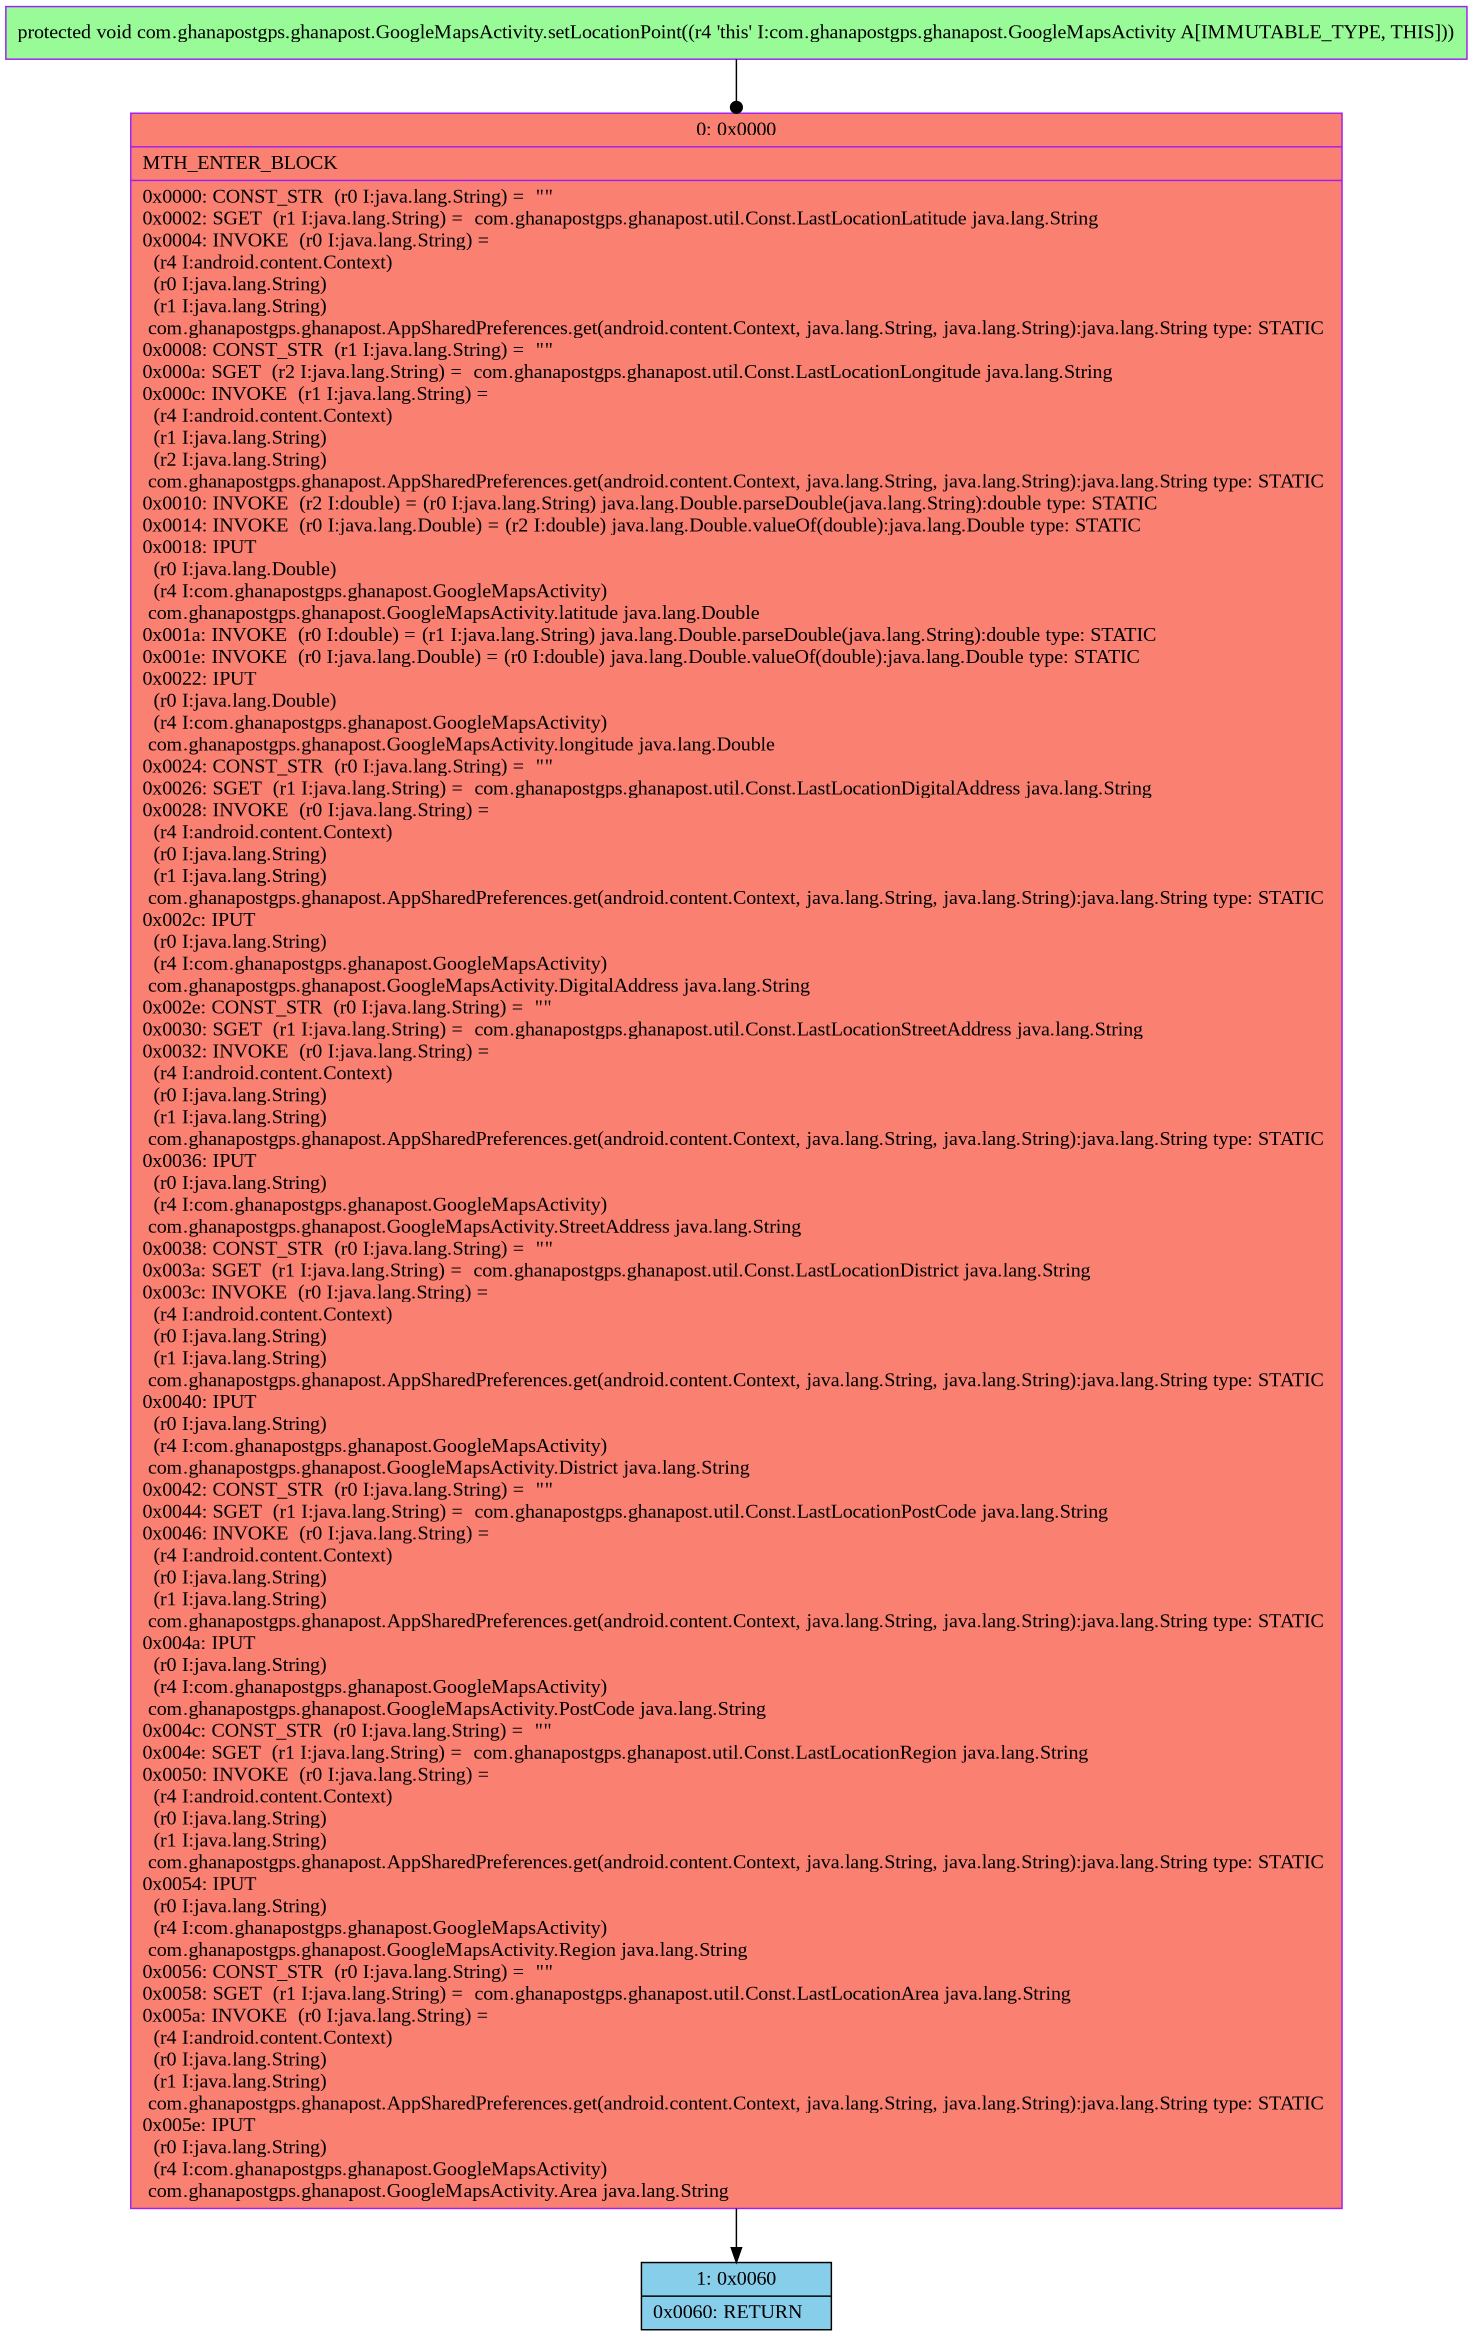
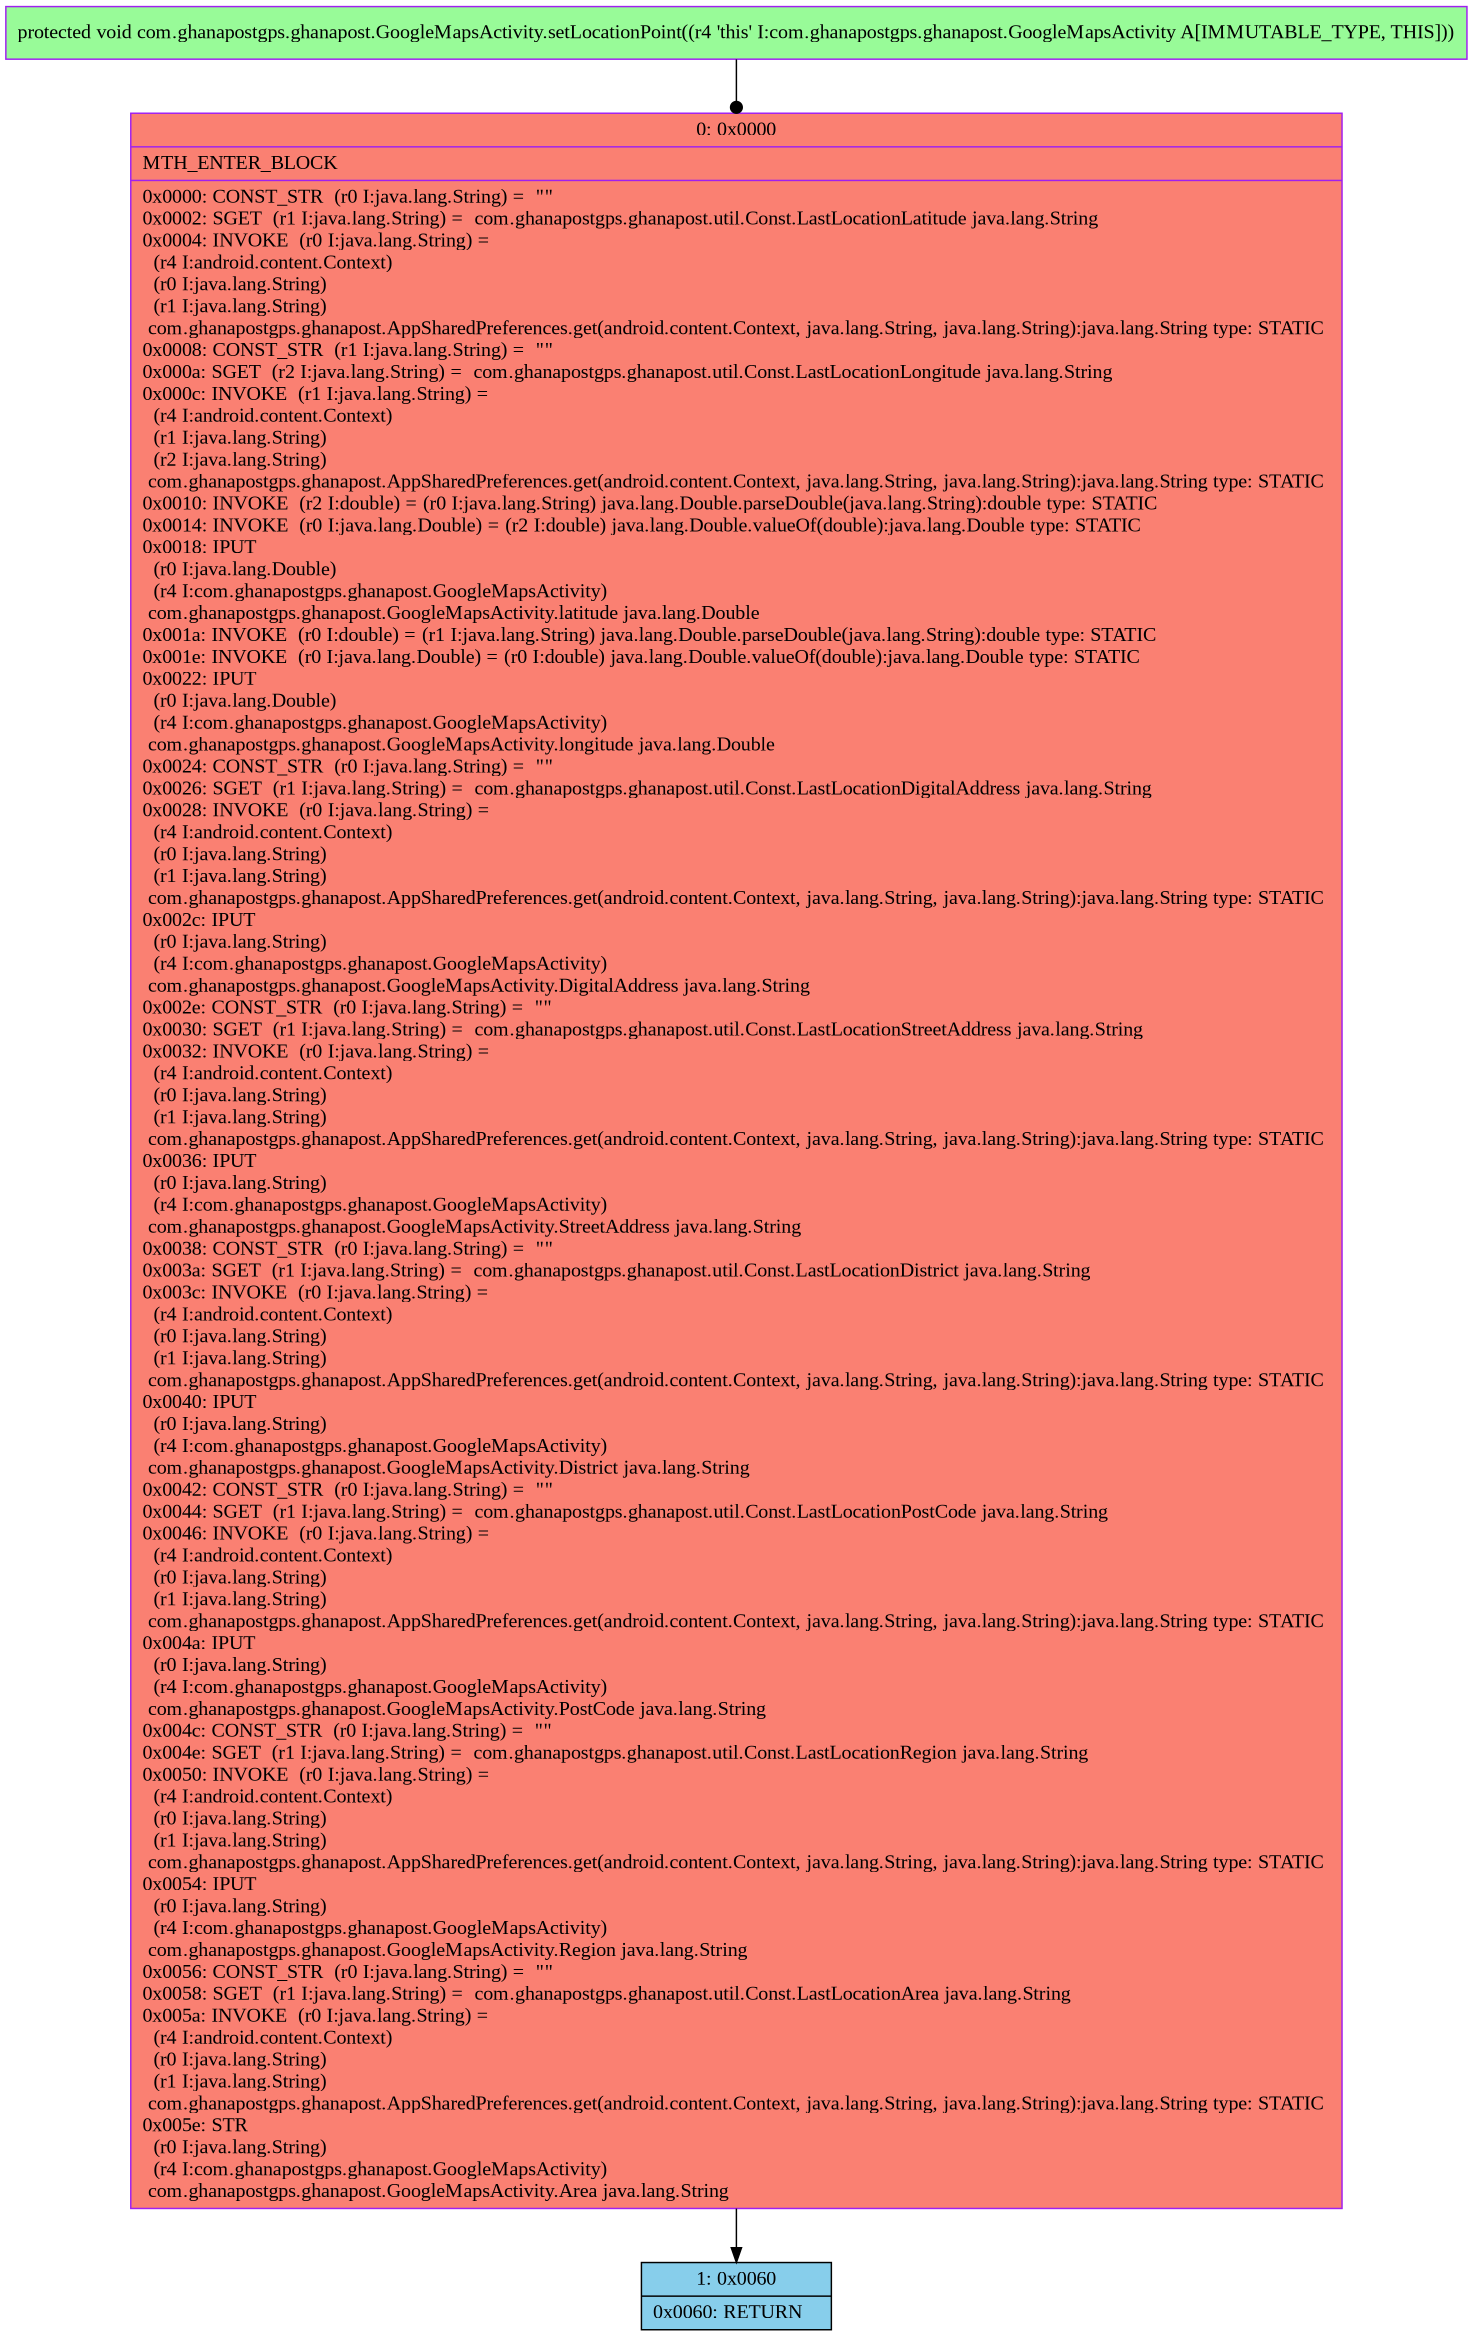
(205, 2125) -> (201, 2125)
